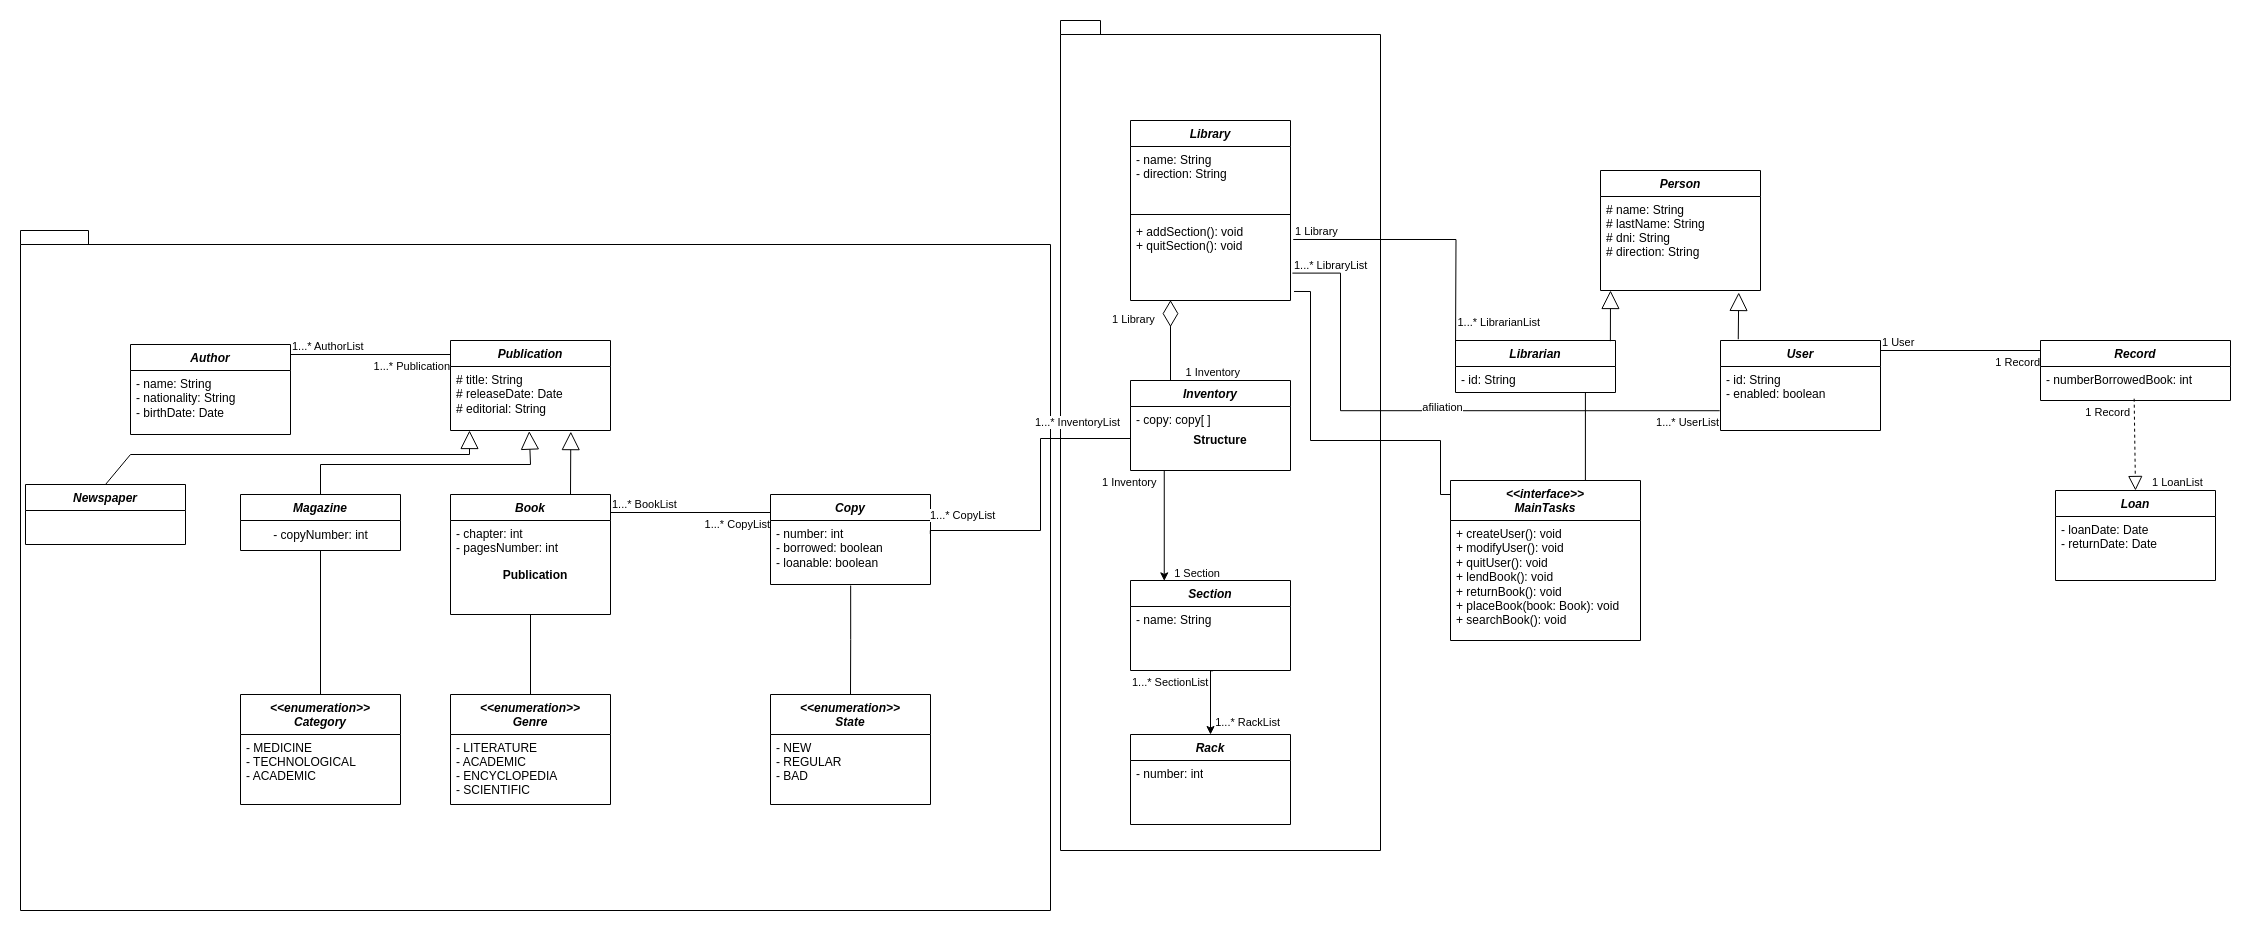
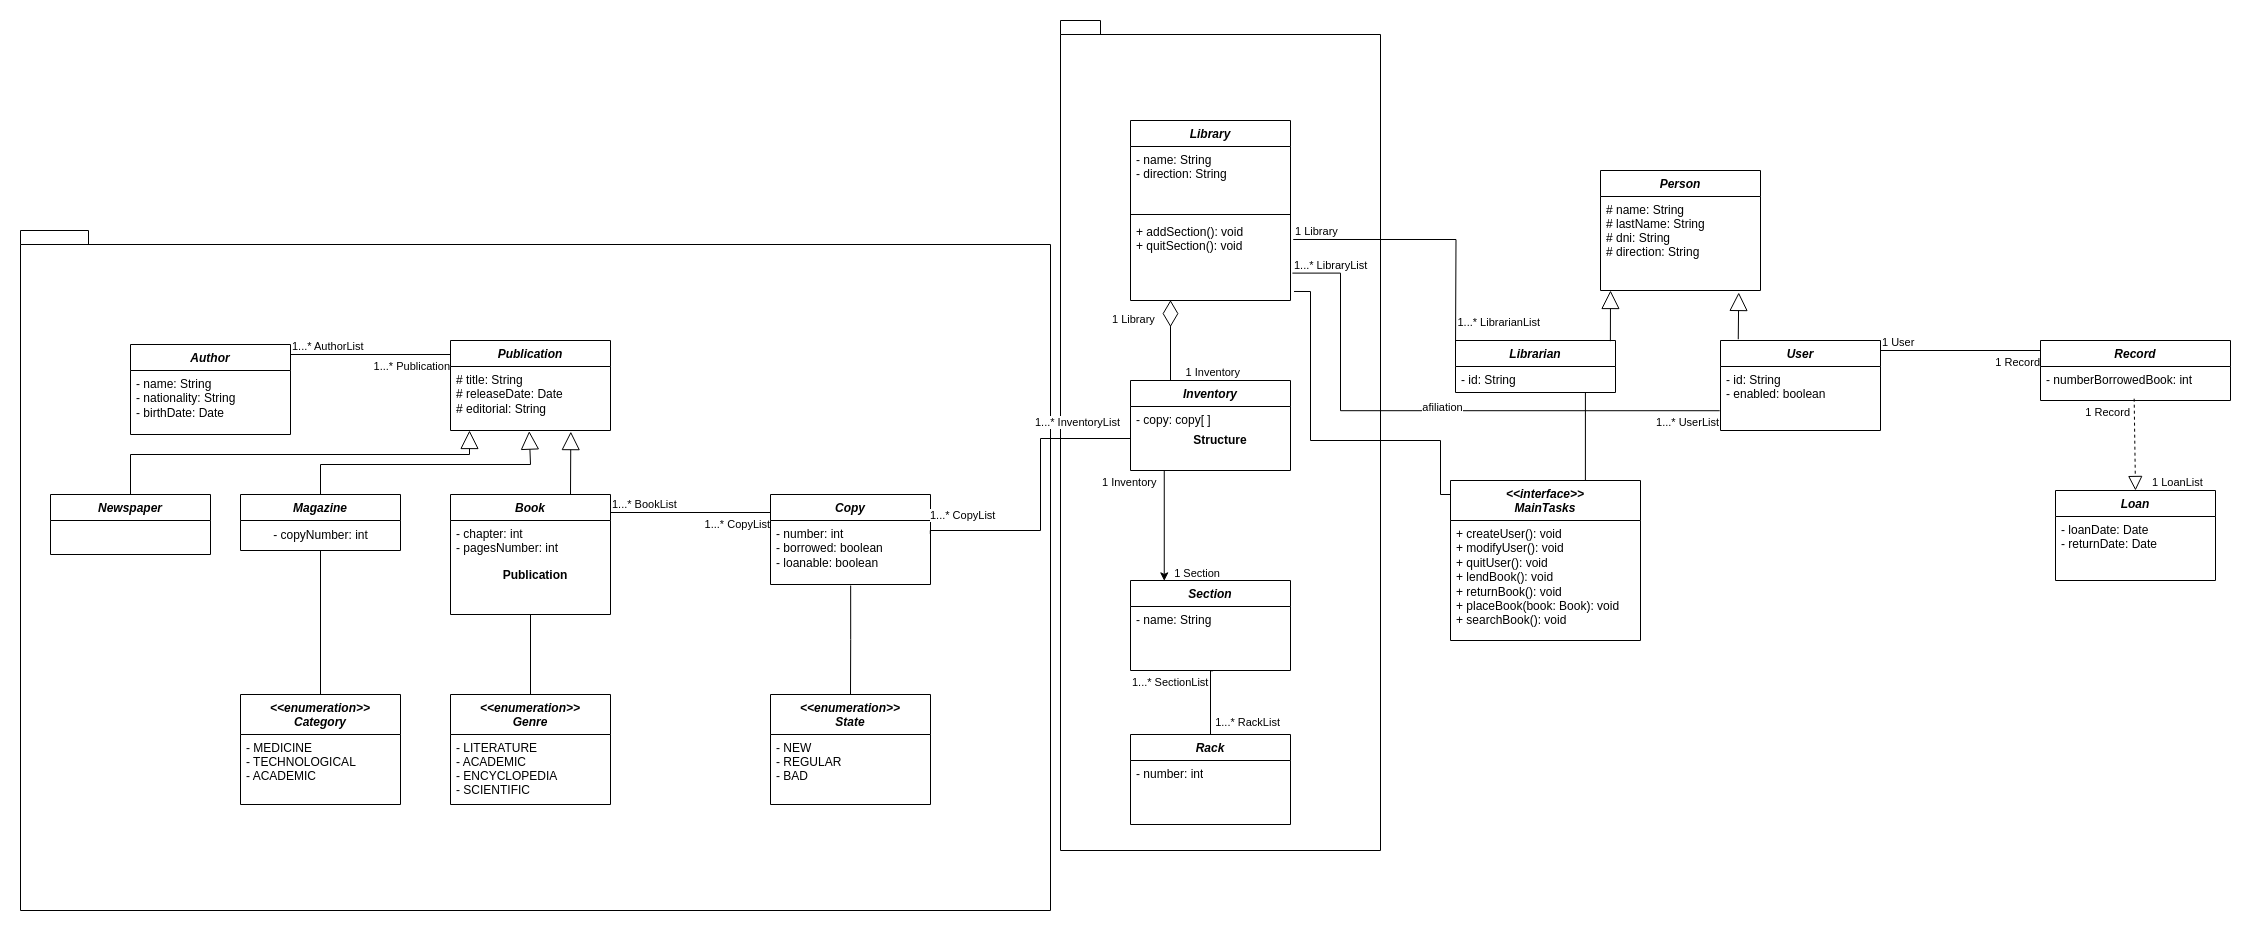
(106, 515) -> (131, 525)
(1211, 726) -> (1211, 729)
